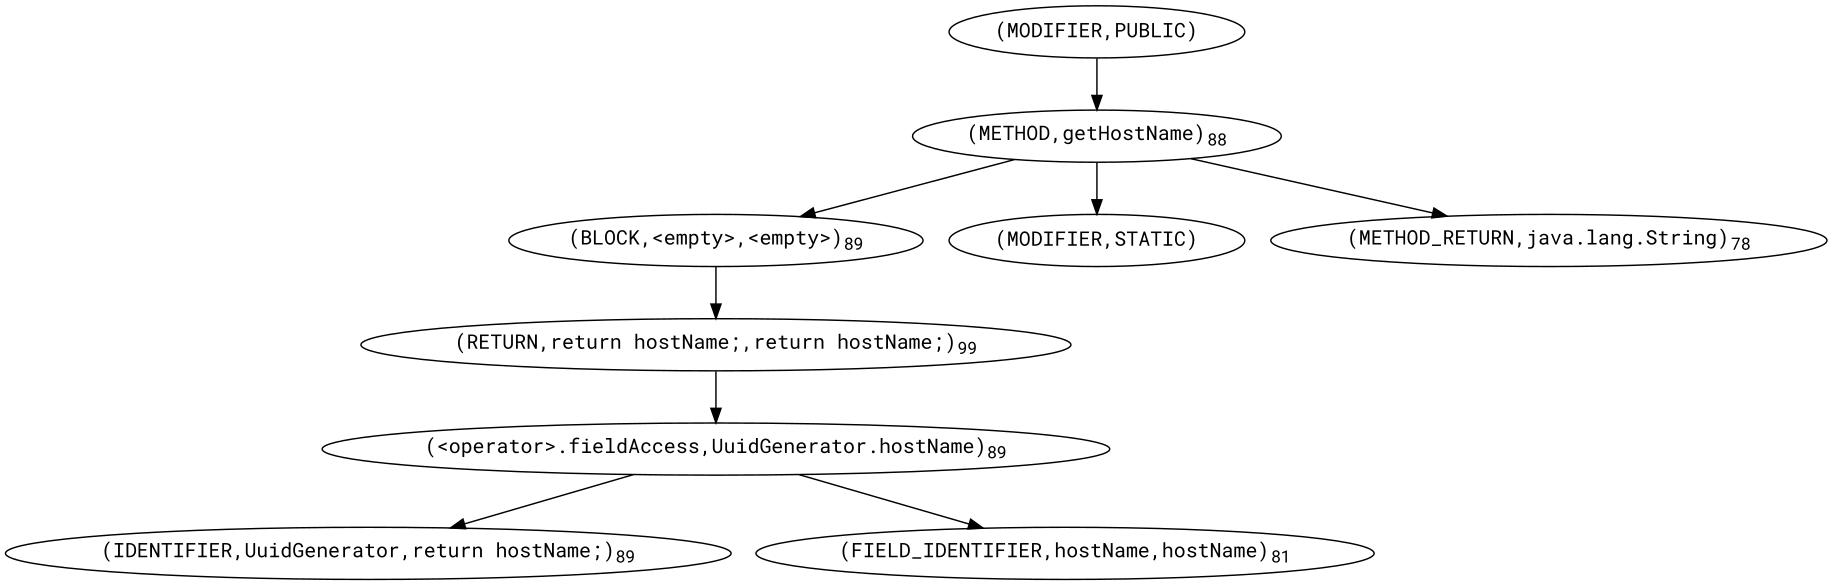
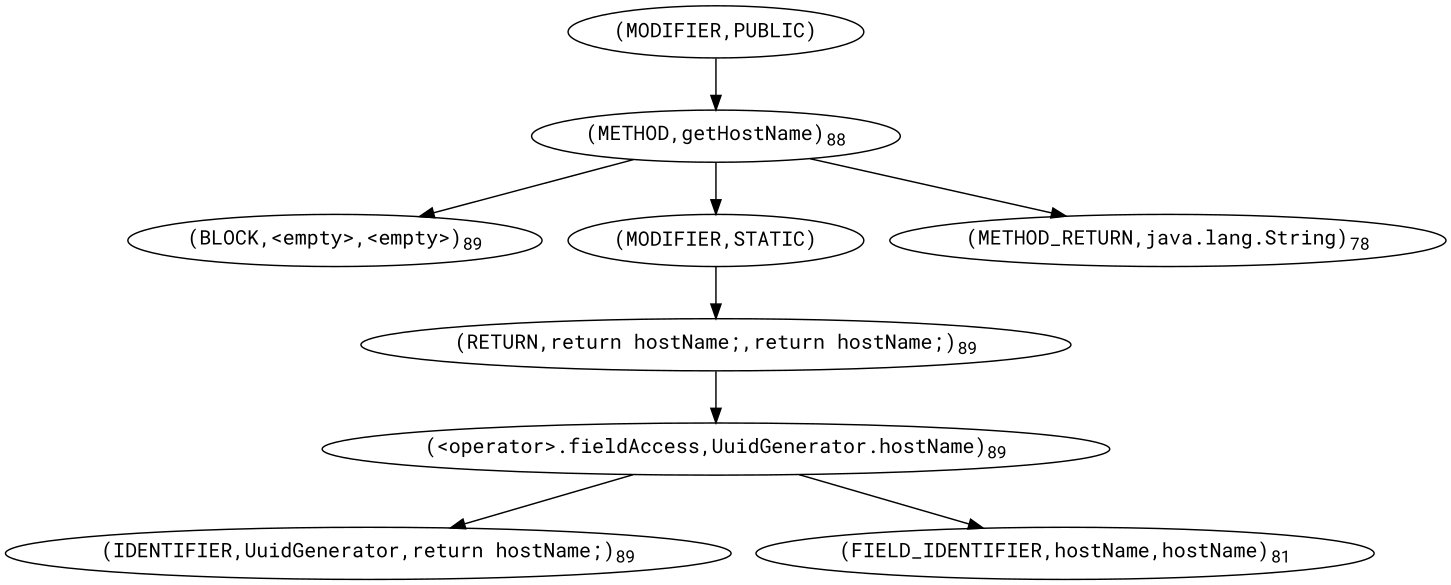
(716, 286) -> (716, 286)
(967, 343) -> (967, 343)
